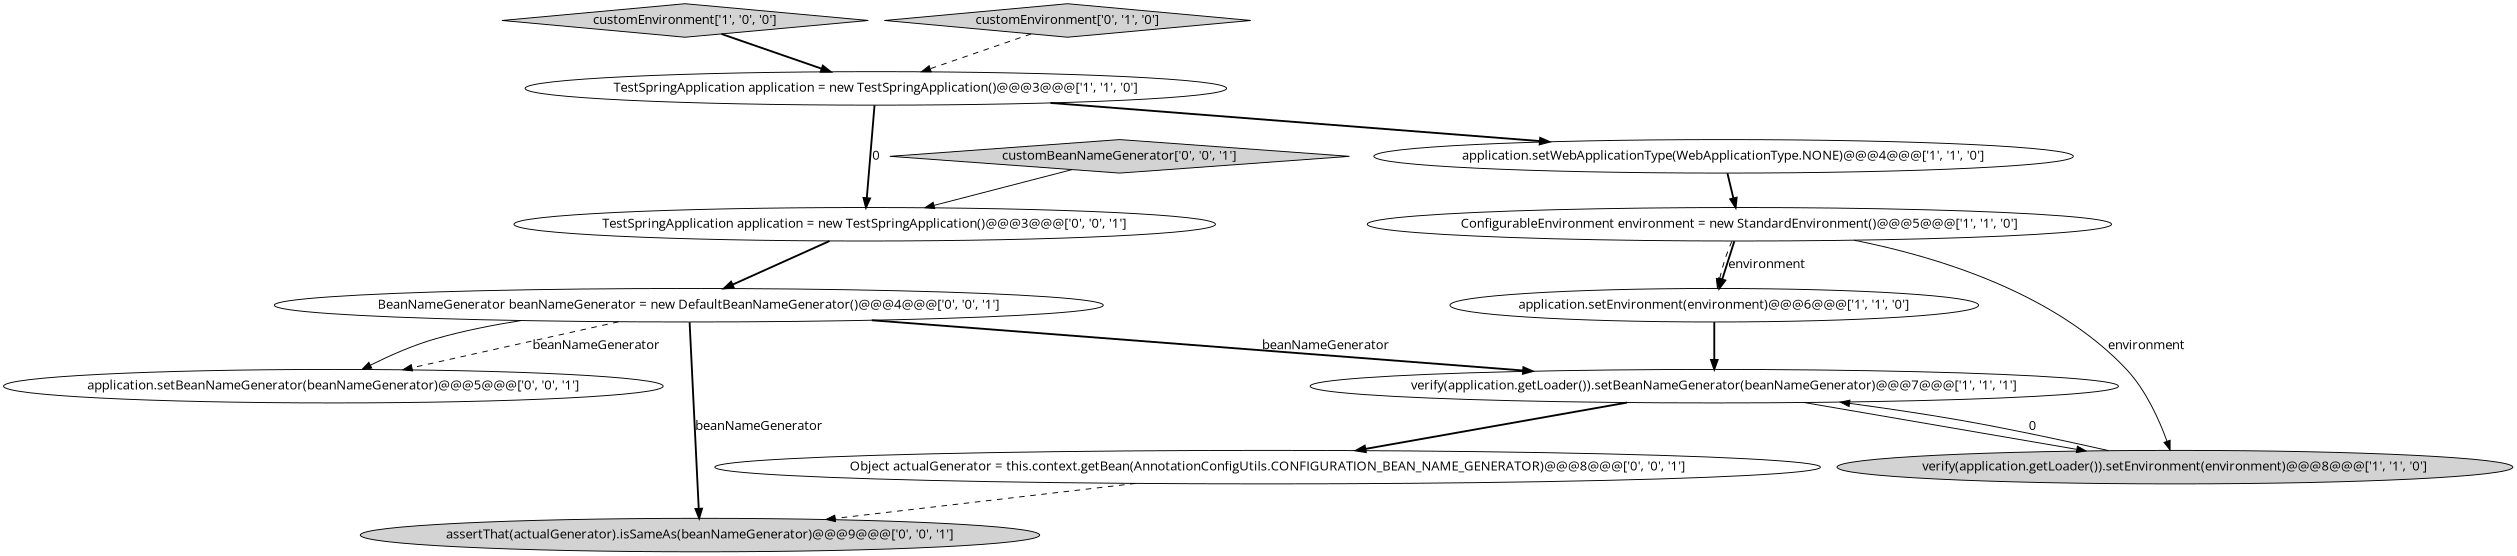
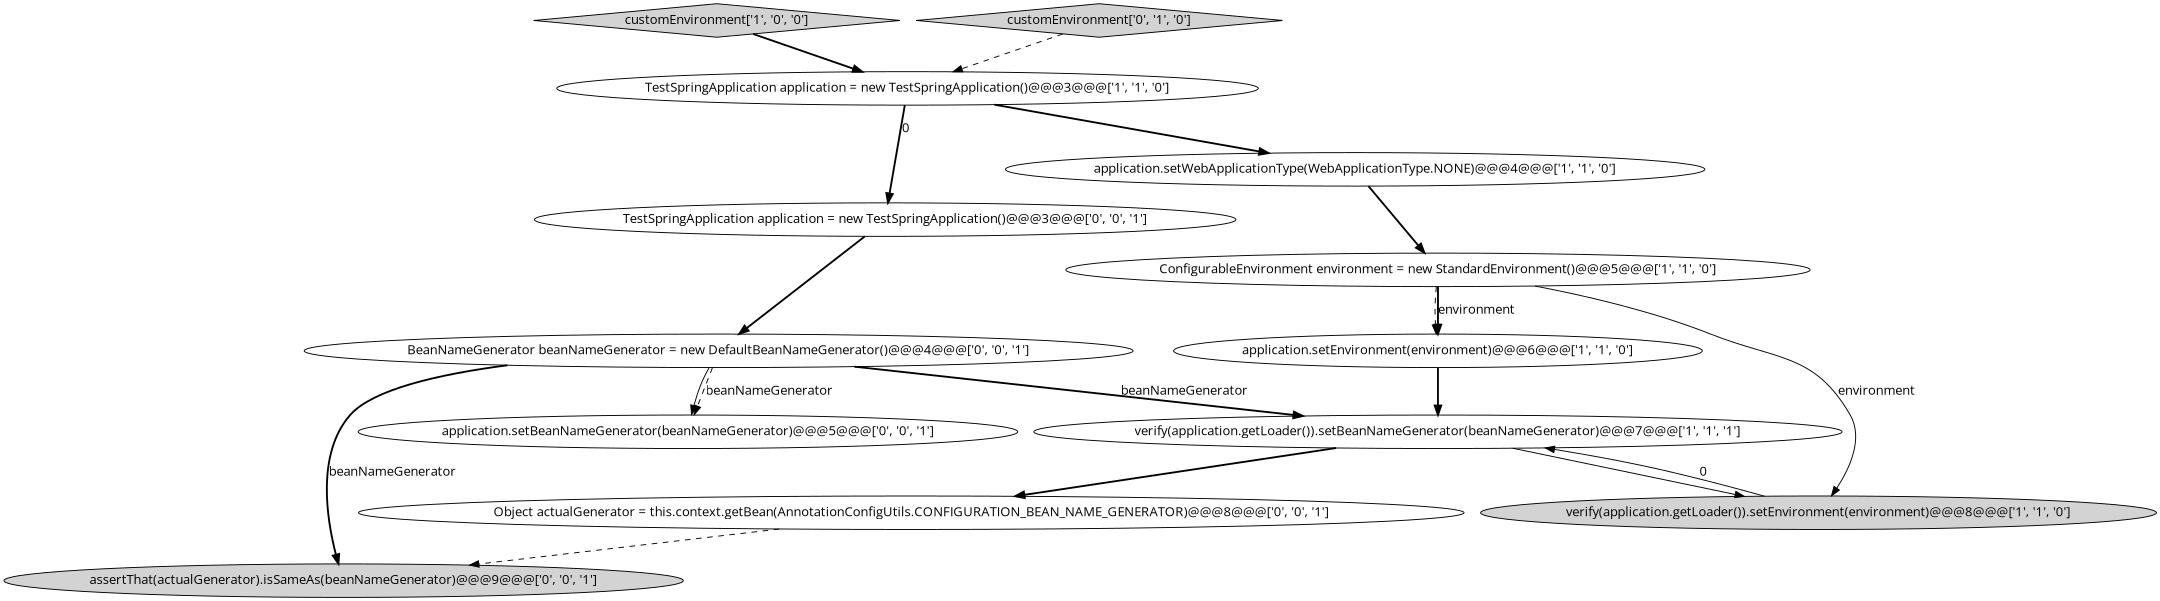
(1120, 156) -> none
